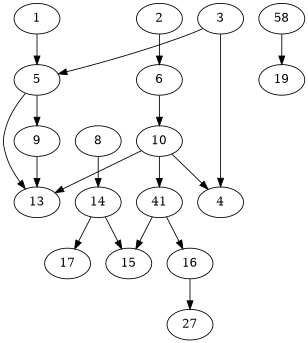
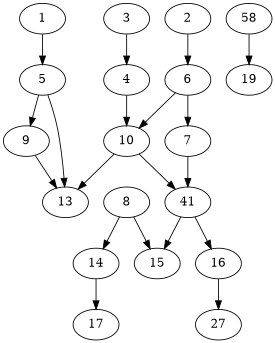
(135, 52) -> none
none -> (188, 141)
(187, 169) -> (127, 106)
(112, 229) -> (140, 229)
